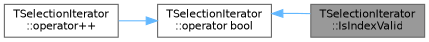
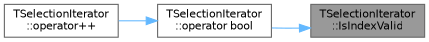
(297, 13) -> (286, 28)
